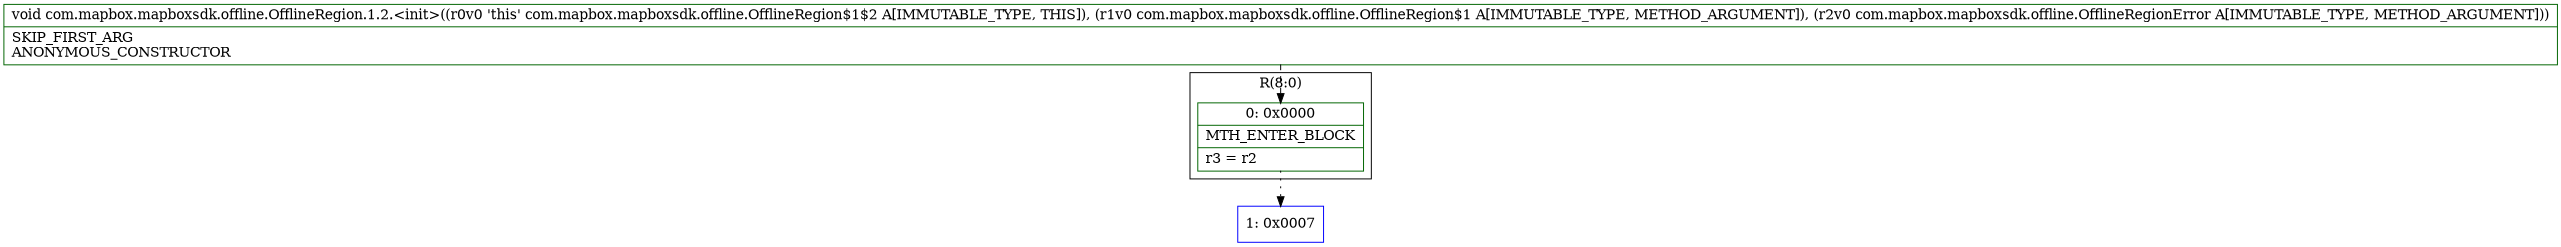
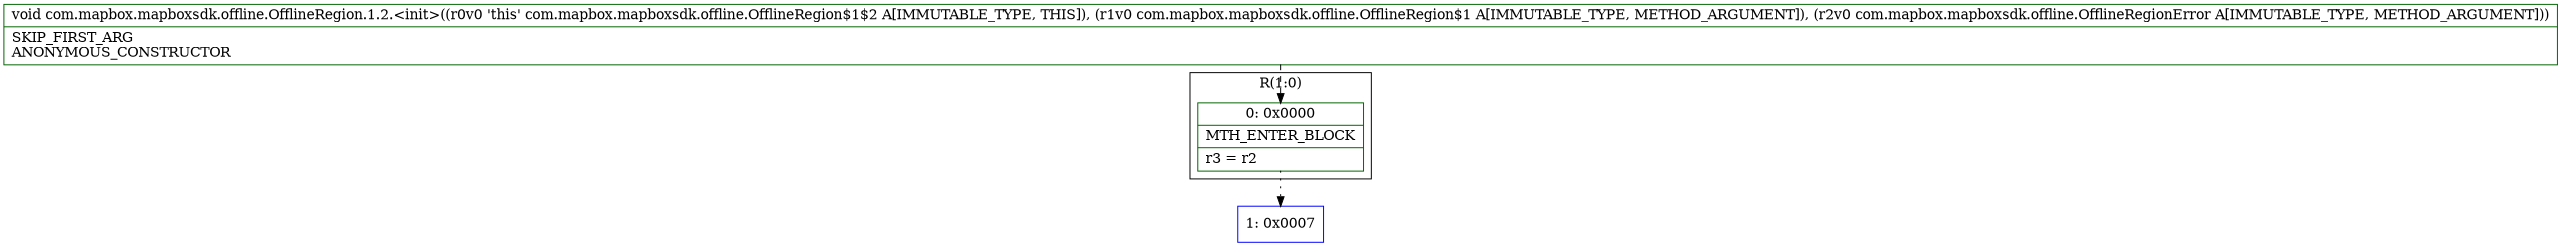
(1281, 84) -> (1281, 84)
